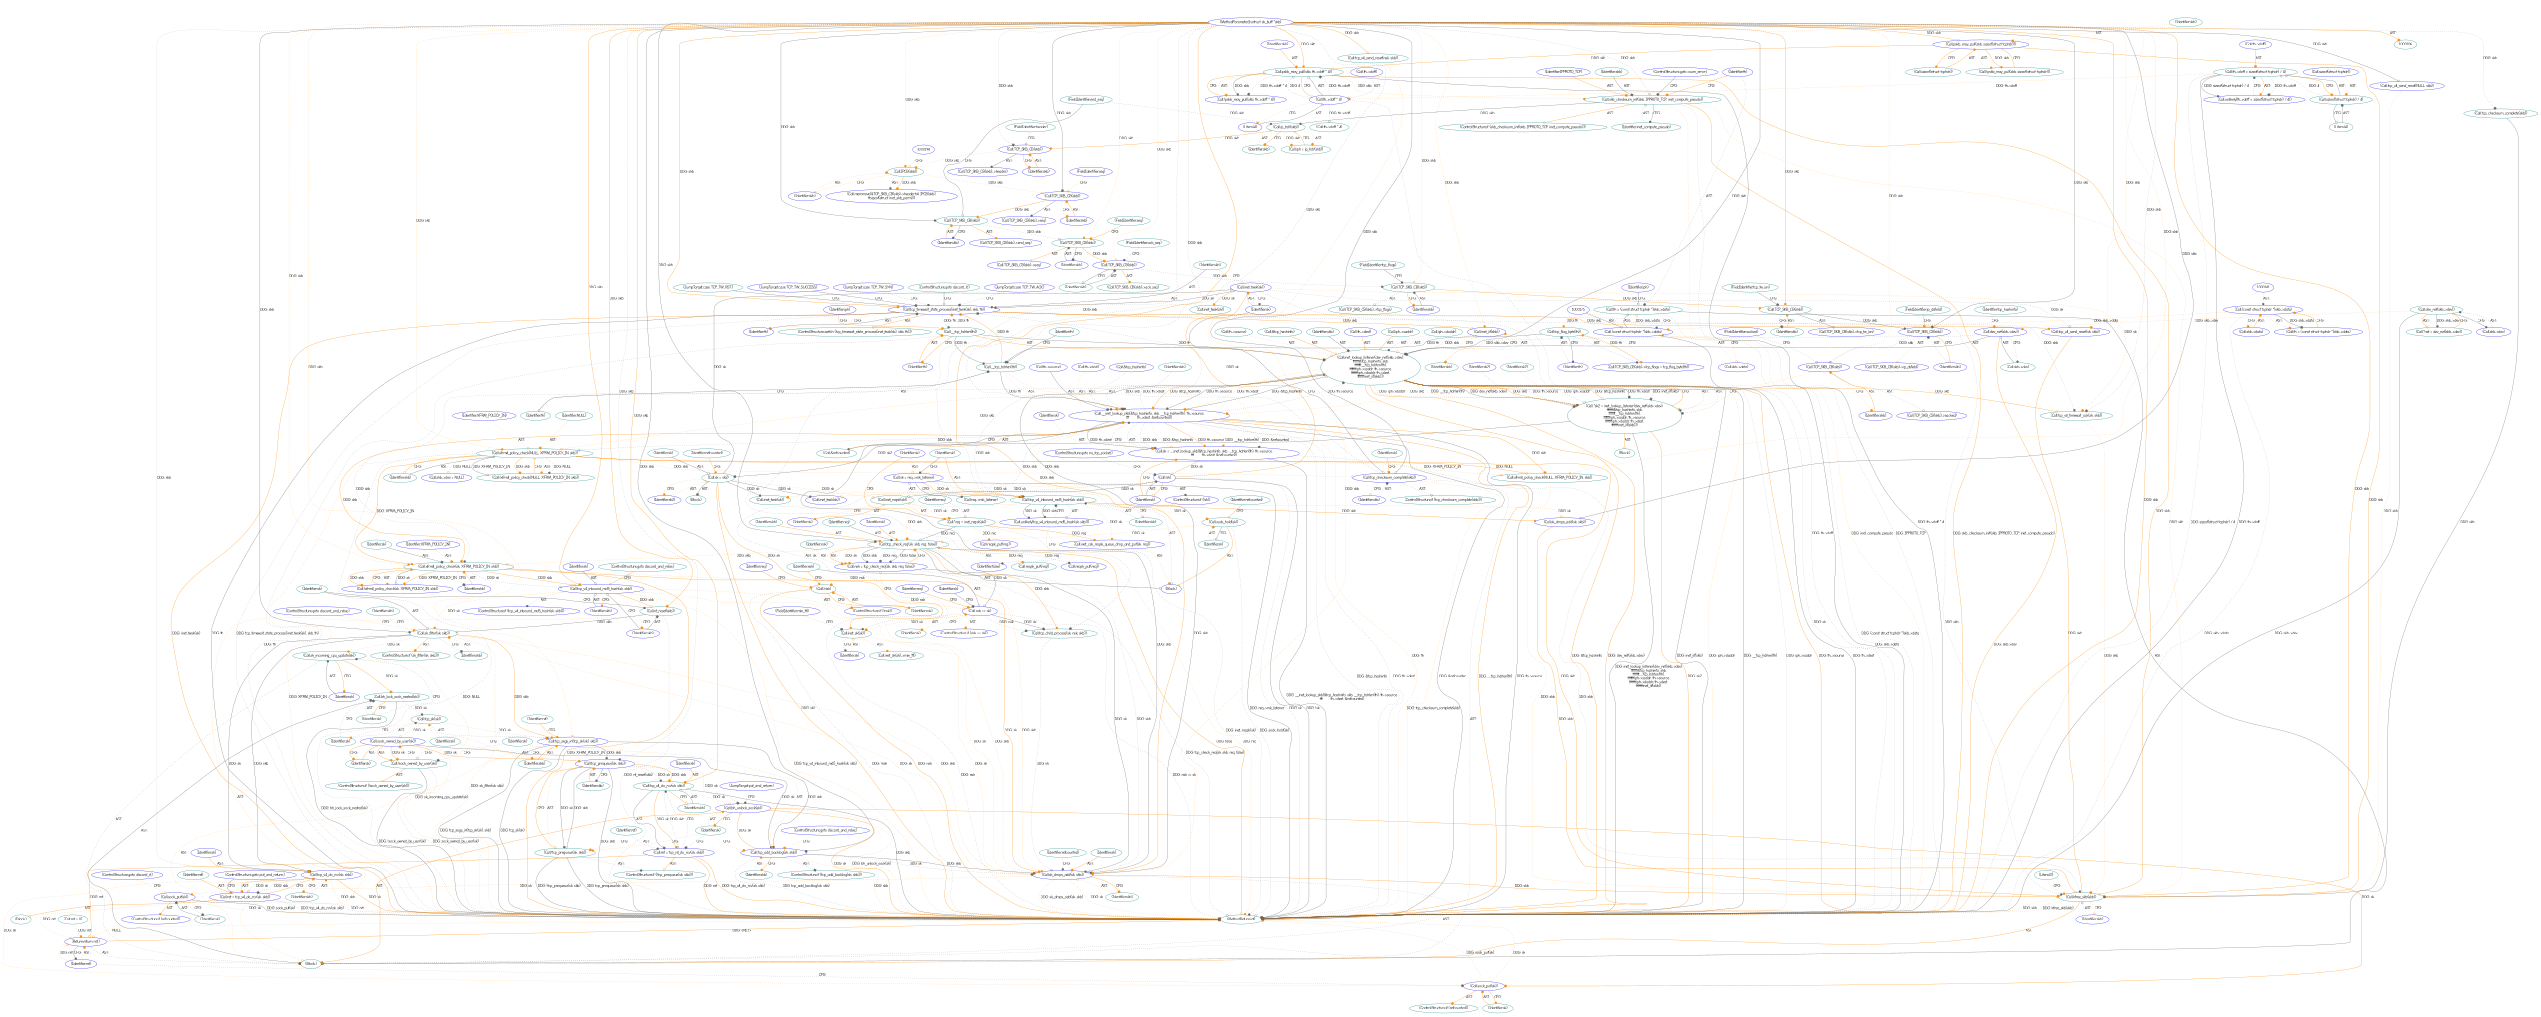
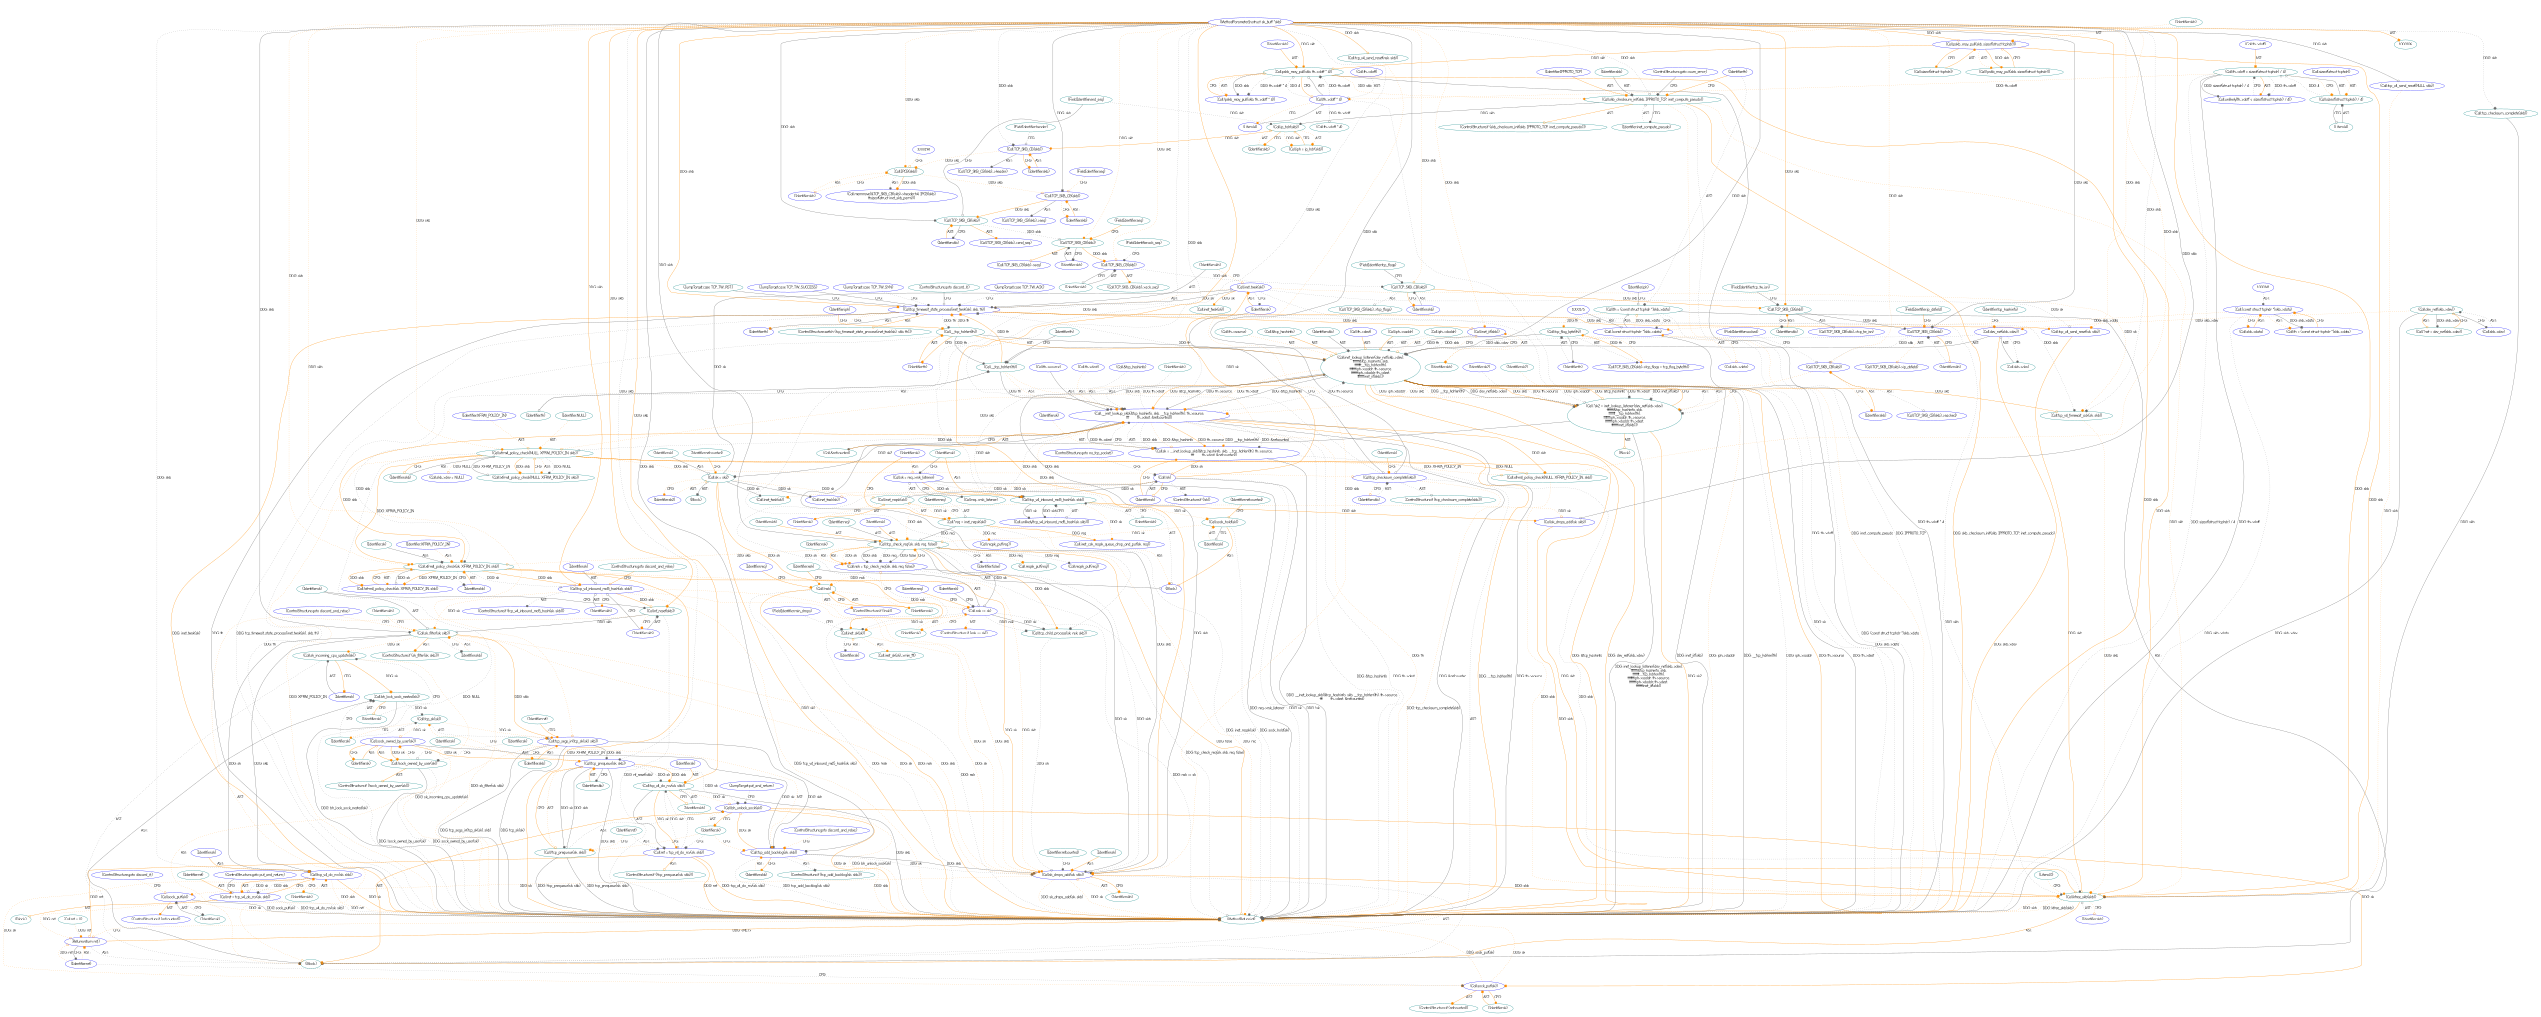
(2319, 81) -> (2319, 81)
(811, 556) -> (811, 556)
(1050, 560) -> (962, 552)
(792, 611) -> (792, 611)
(611, 863) -> (630, 823)
(117, 931) -> (117, 931)
